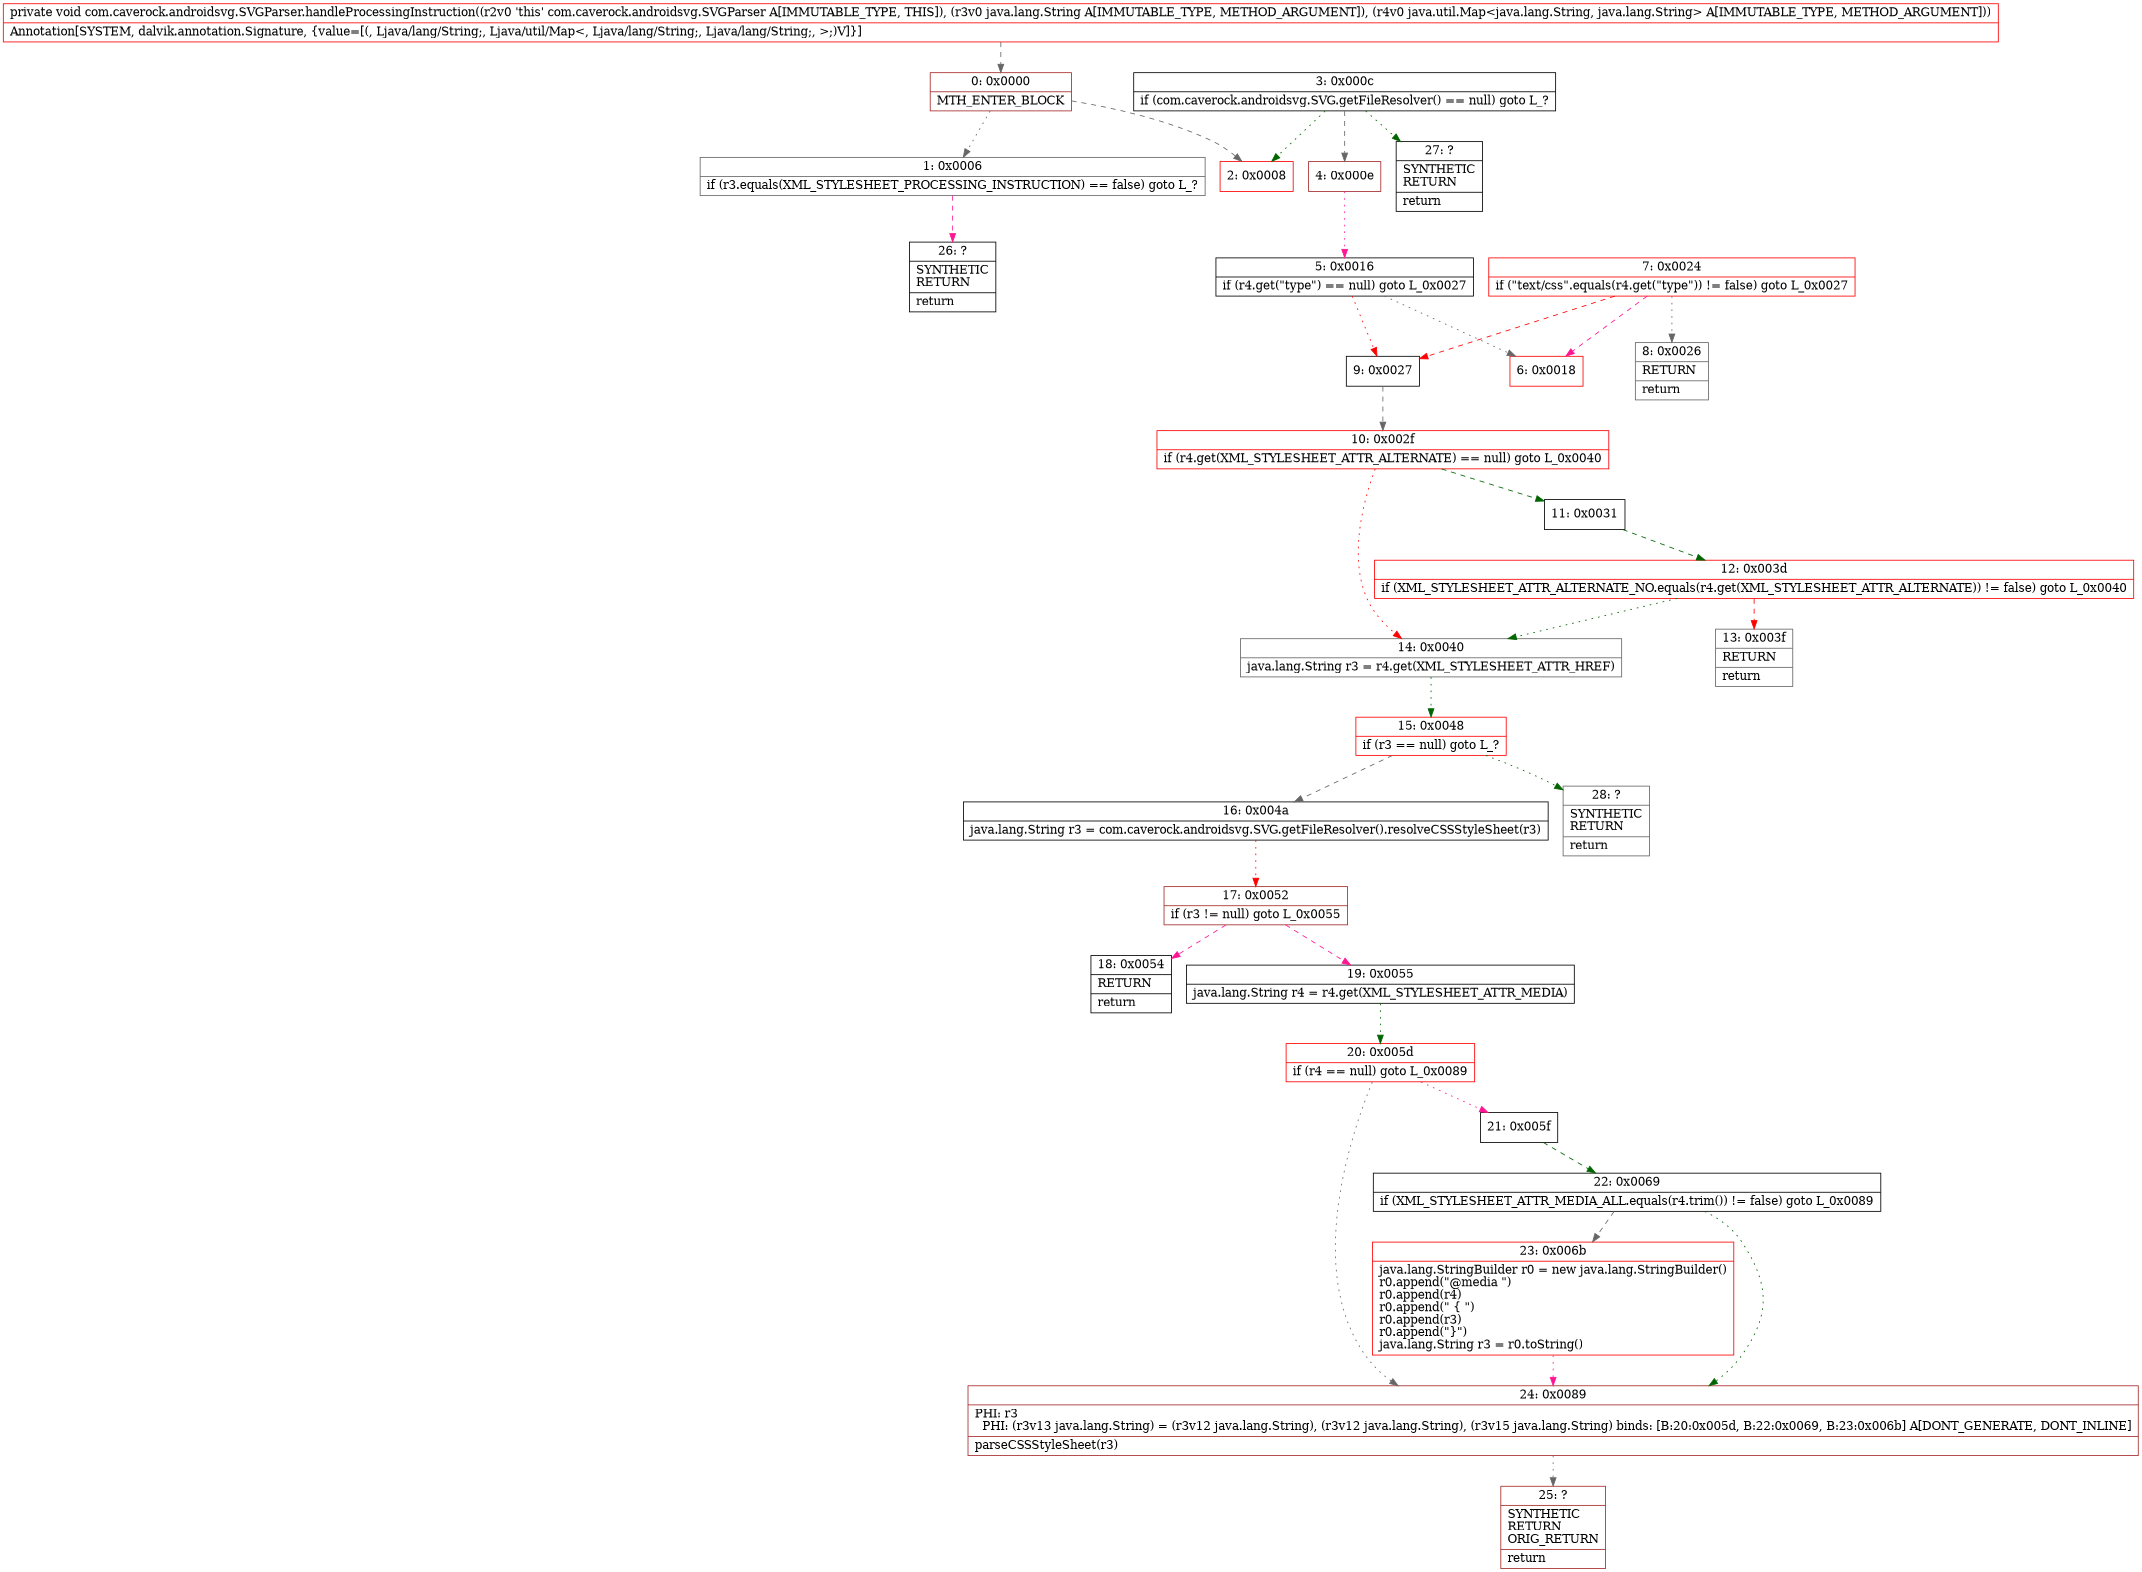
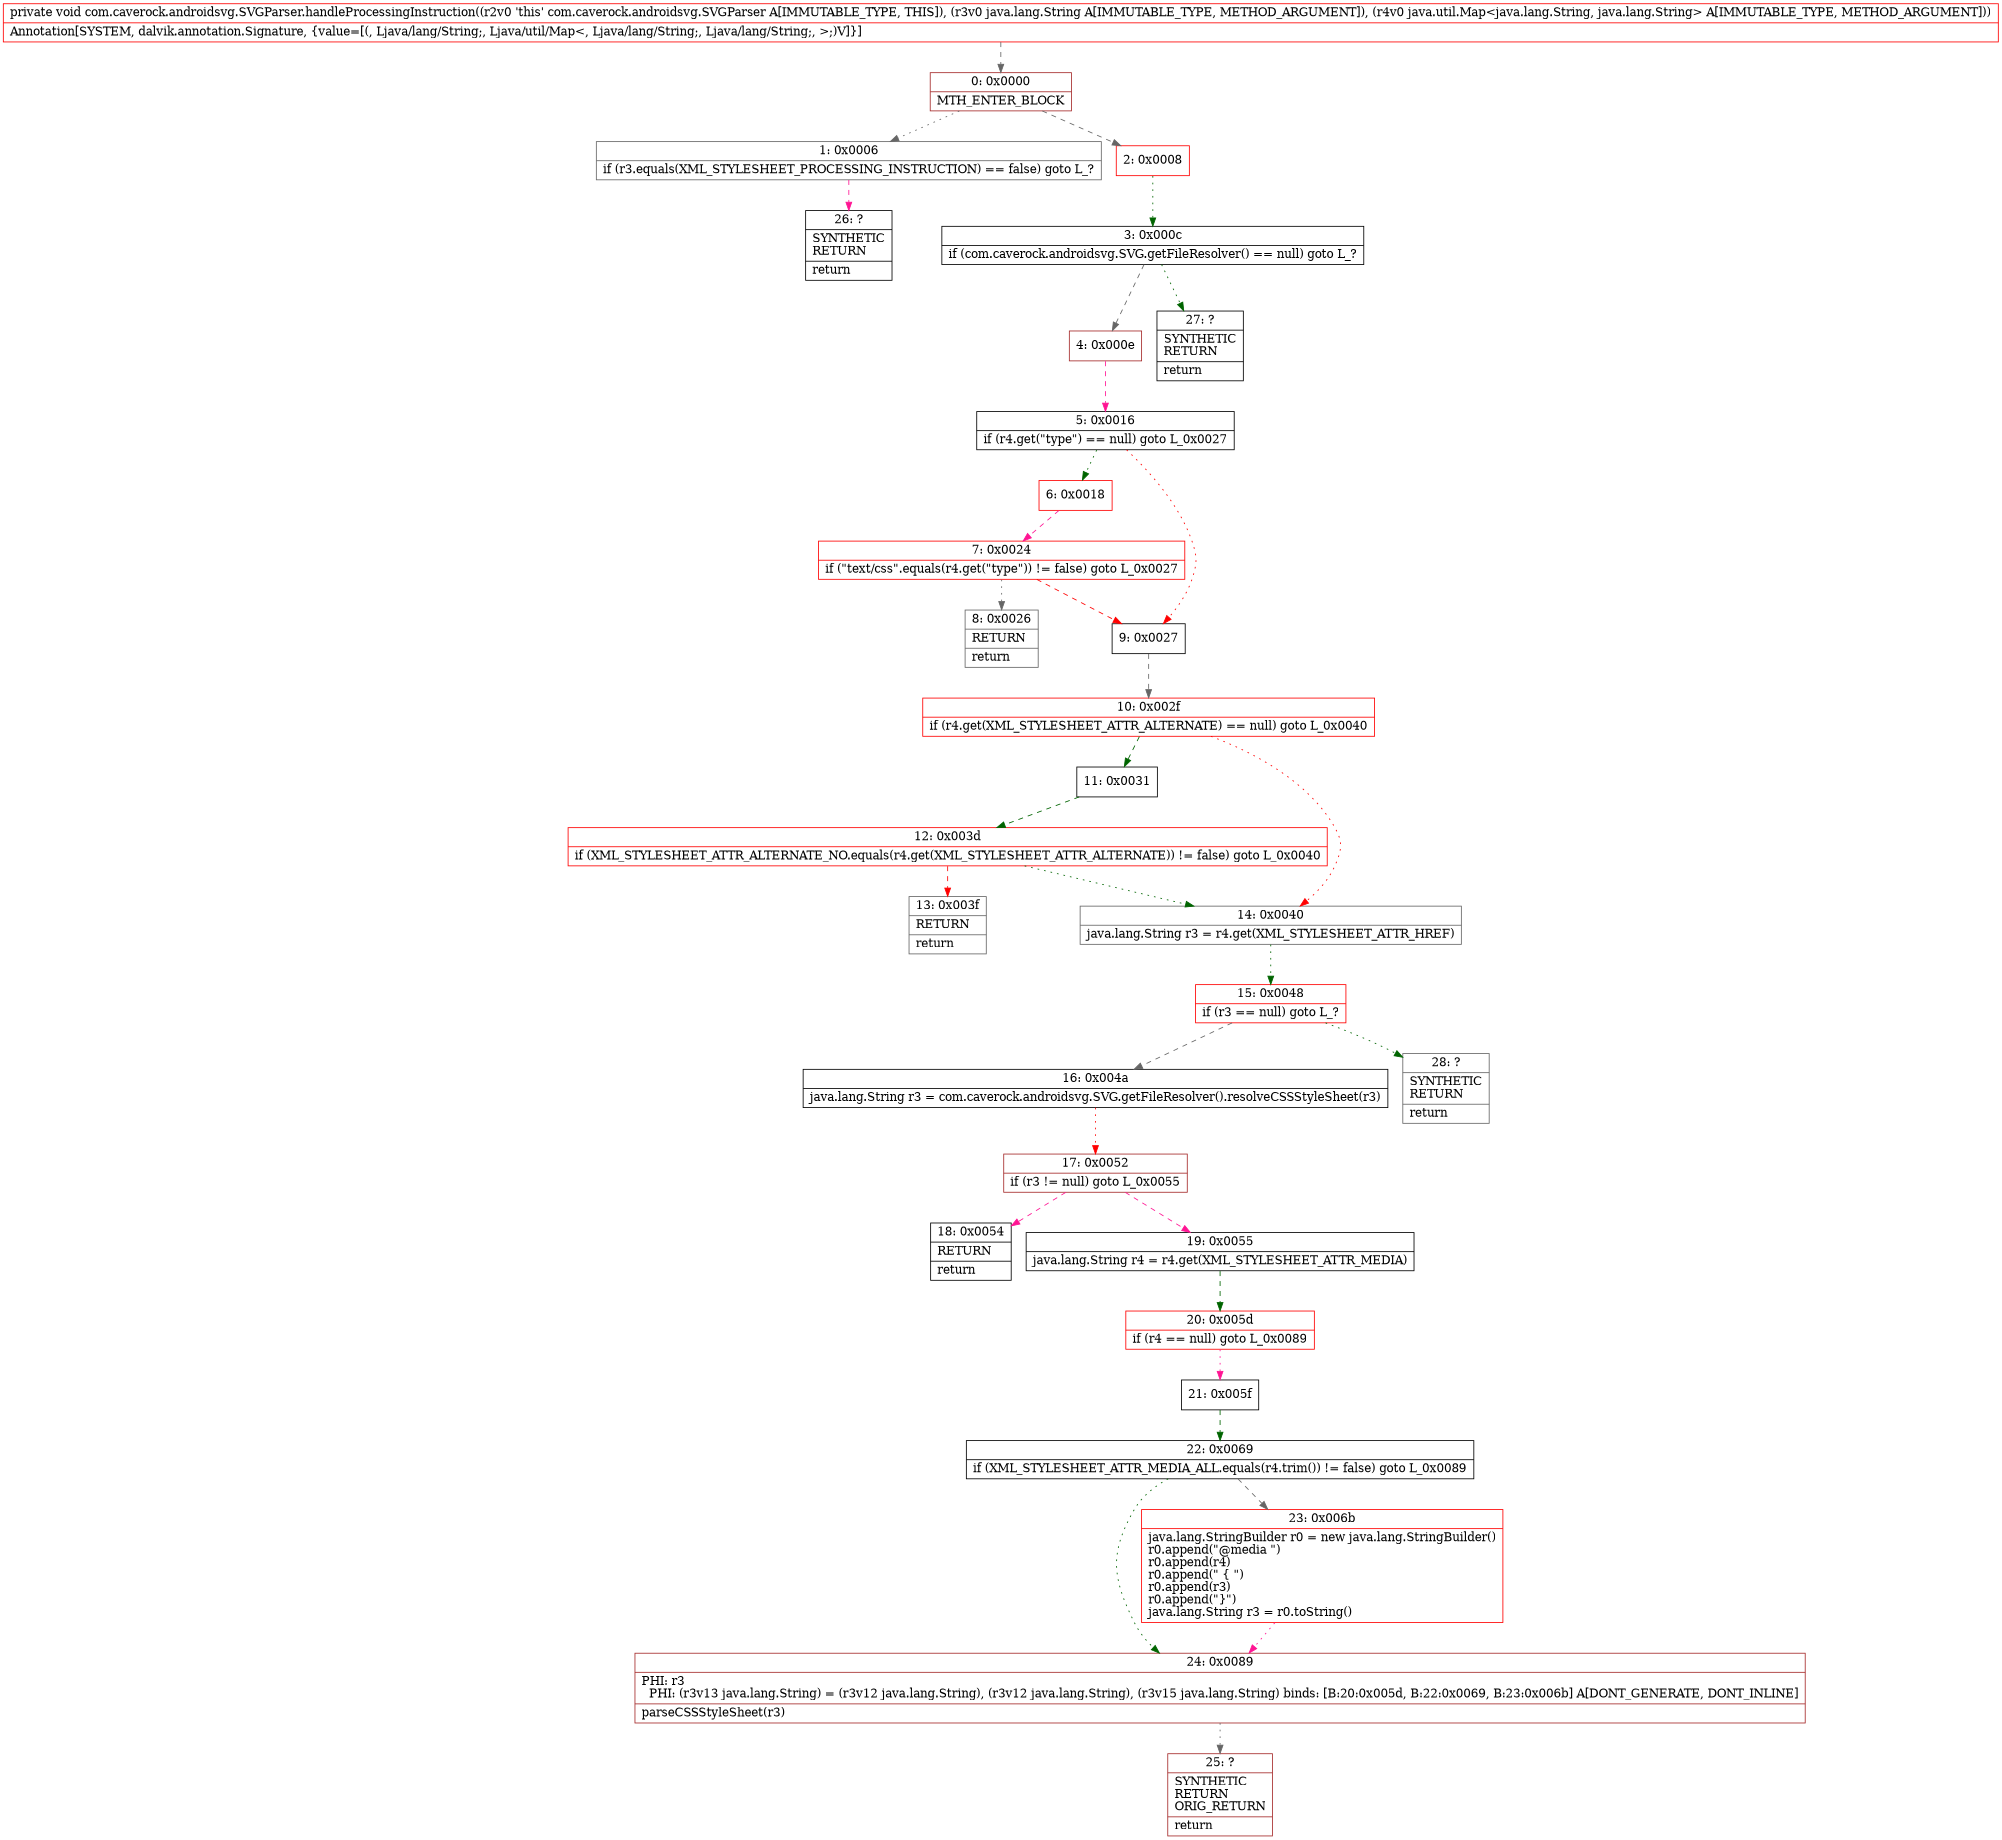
(1302, 133) -> (1153, 197)
(1345, 220) -> (1105, 382)
(1446, 324) -> (1091, 461)
(1610, 324) -> (1044, 523)
(1380, 1019) -> (1220, 1287)
(1336, 1237) -> none
